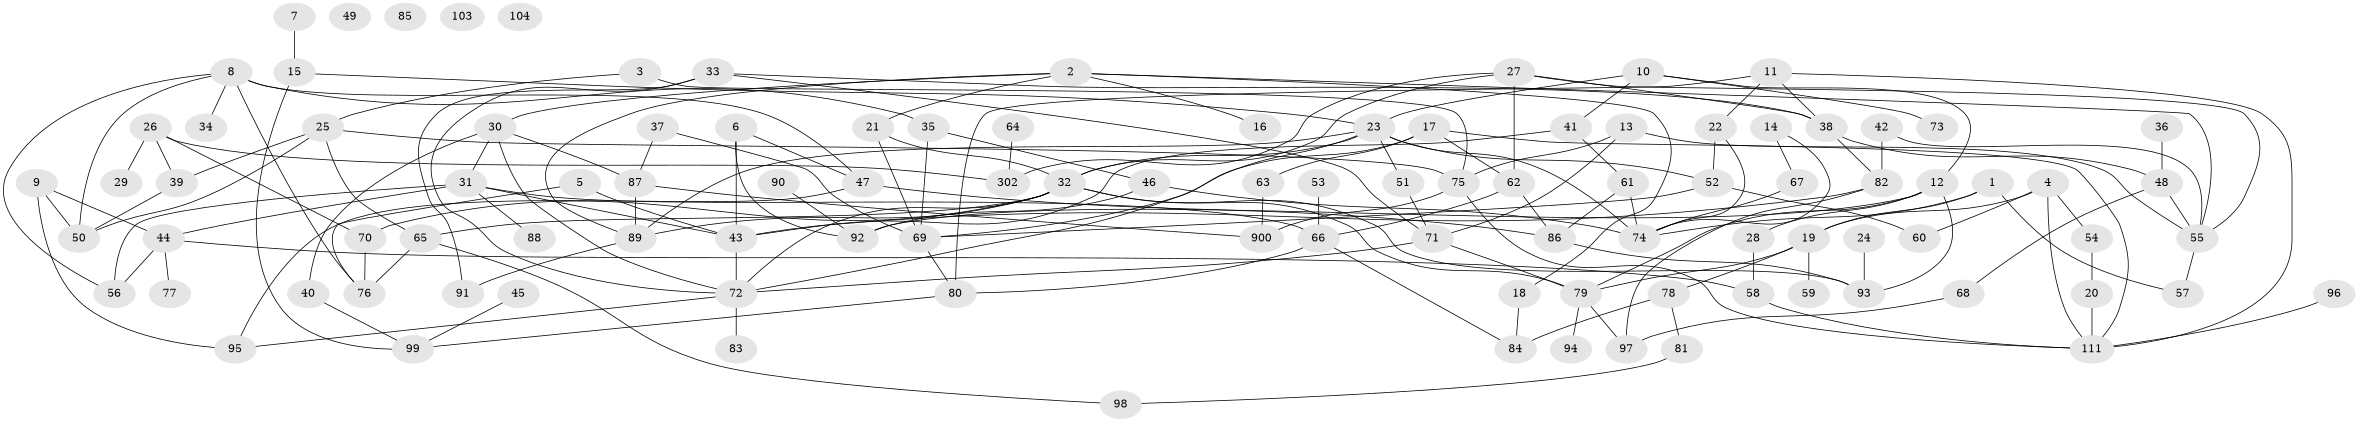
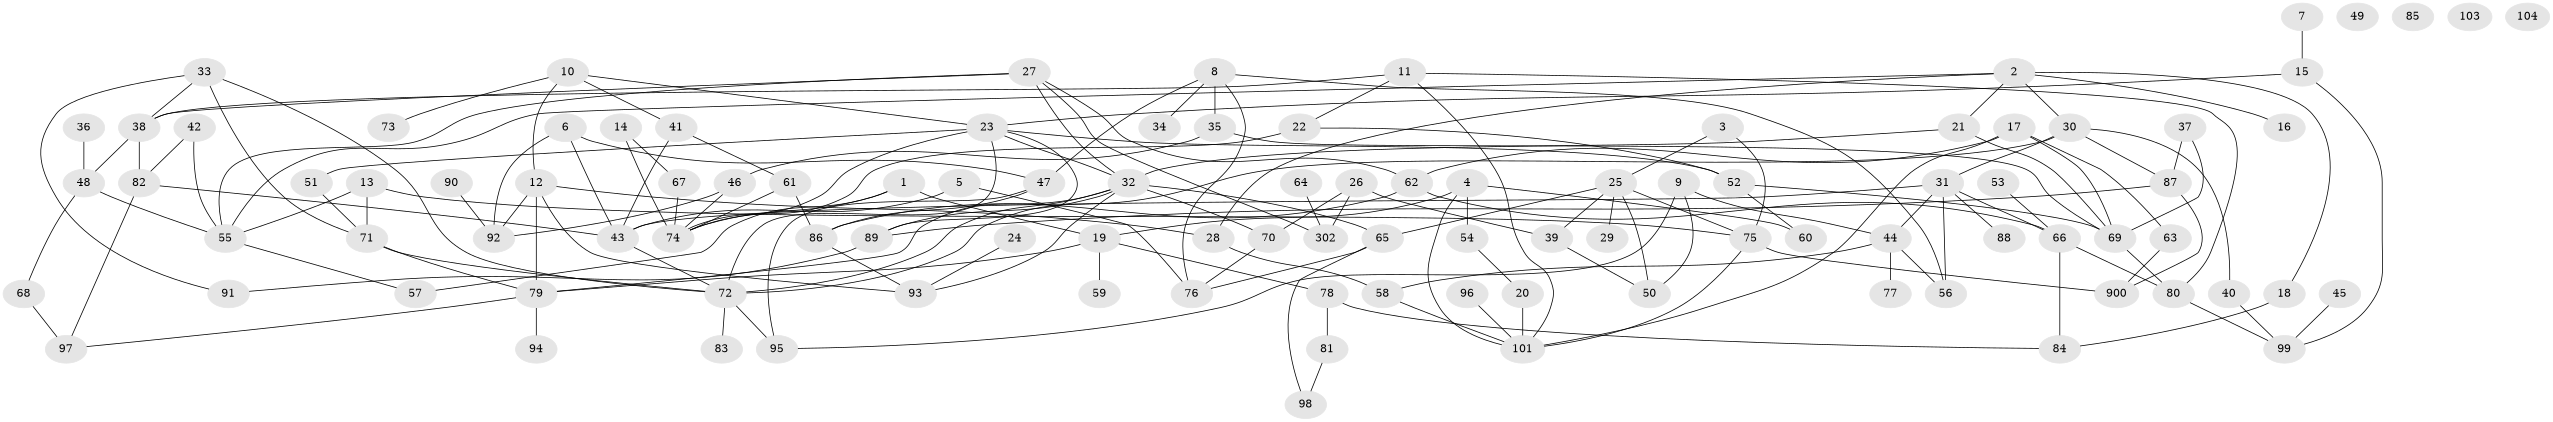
(658, 106) -> (1591, 103)
(115, 123) -> none
(136, 155) -> (1611, 214)
(2092, 349) -> (1523, 349)
